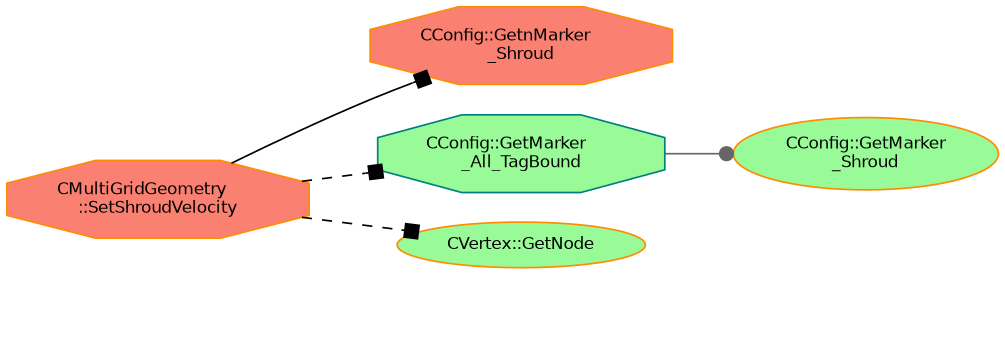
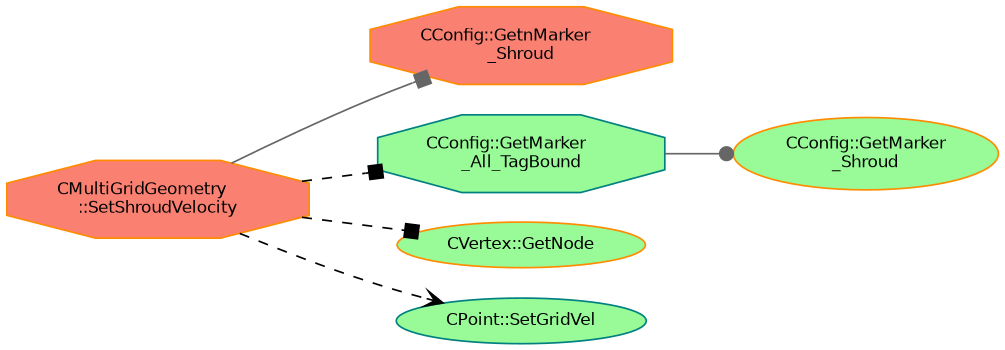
(321, 121) -> (321, 121)
none -> (521, 321)
